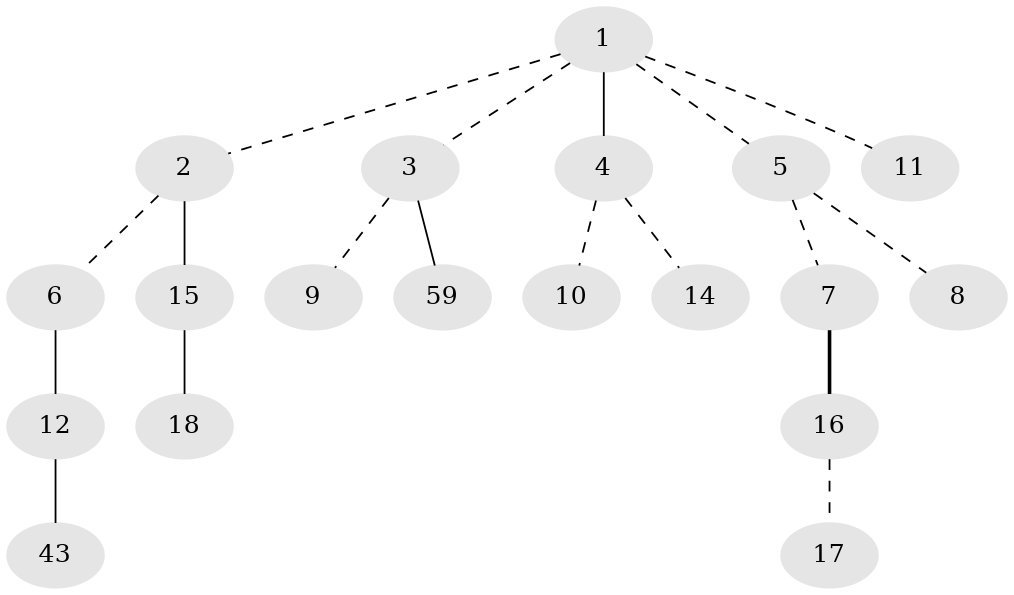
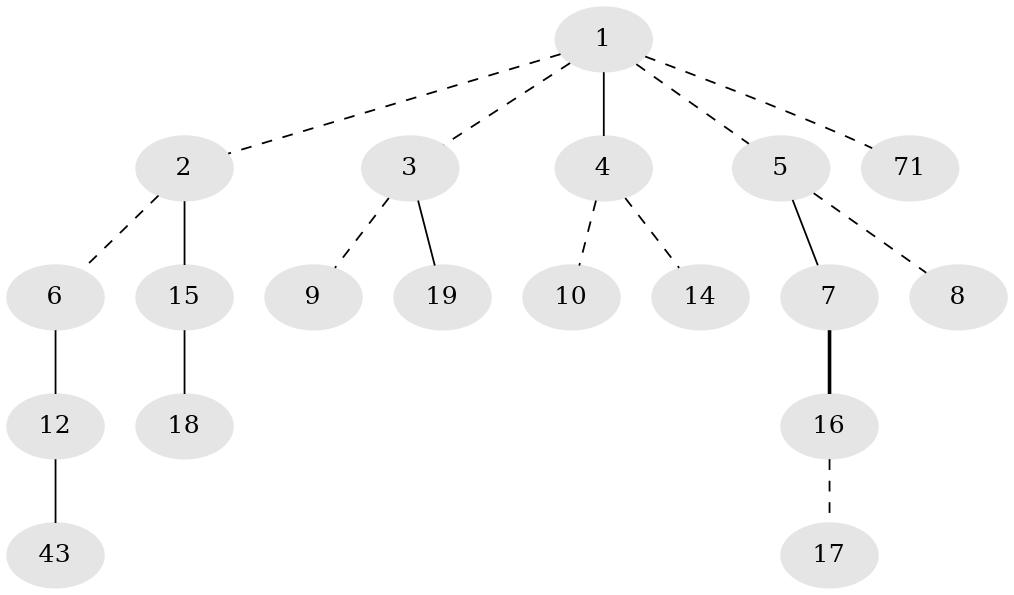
(910, 168) -> (910, 168)
(805, 233) -> (805, 233)
(443, 297) -> (443, 297)
